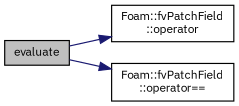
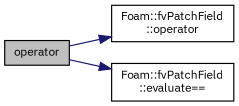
(37, 53) -> (37, 53)
(173, 82) -> (173, 82)
